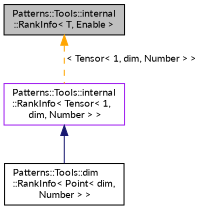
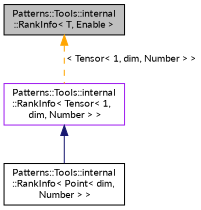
(64, 184) -> (64, 184)
